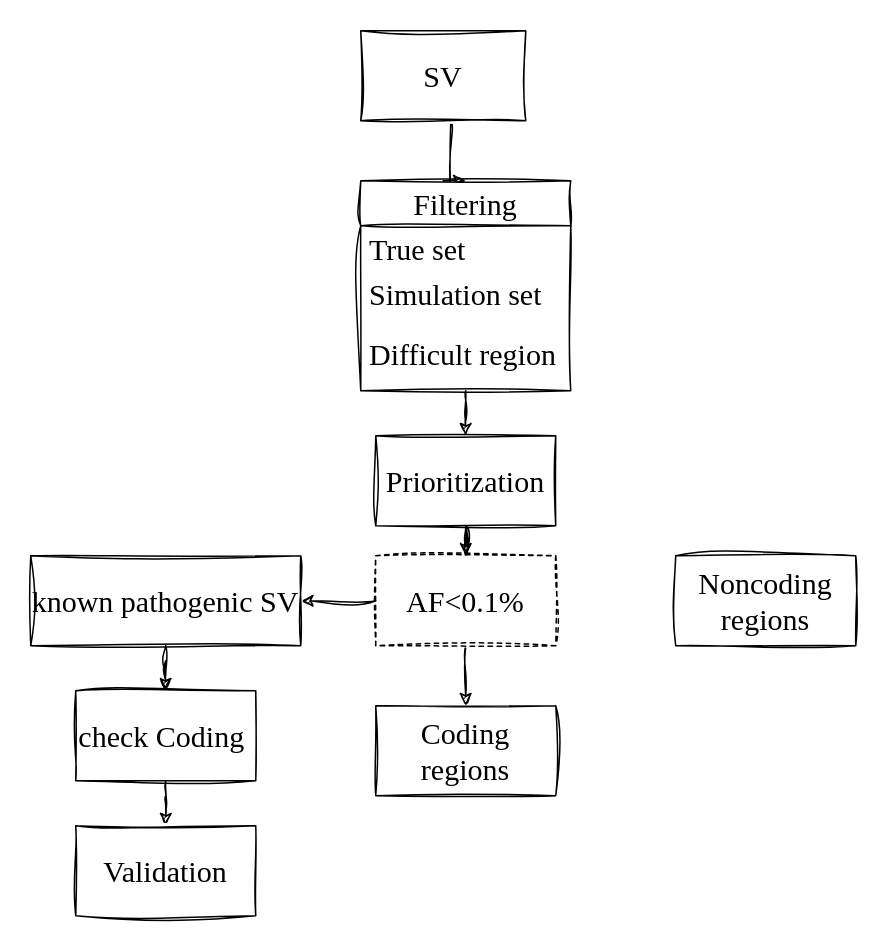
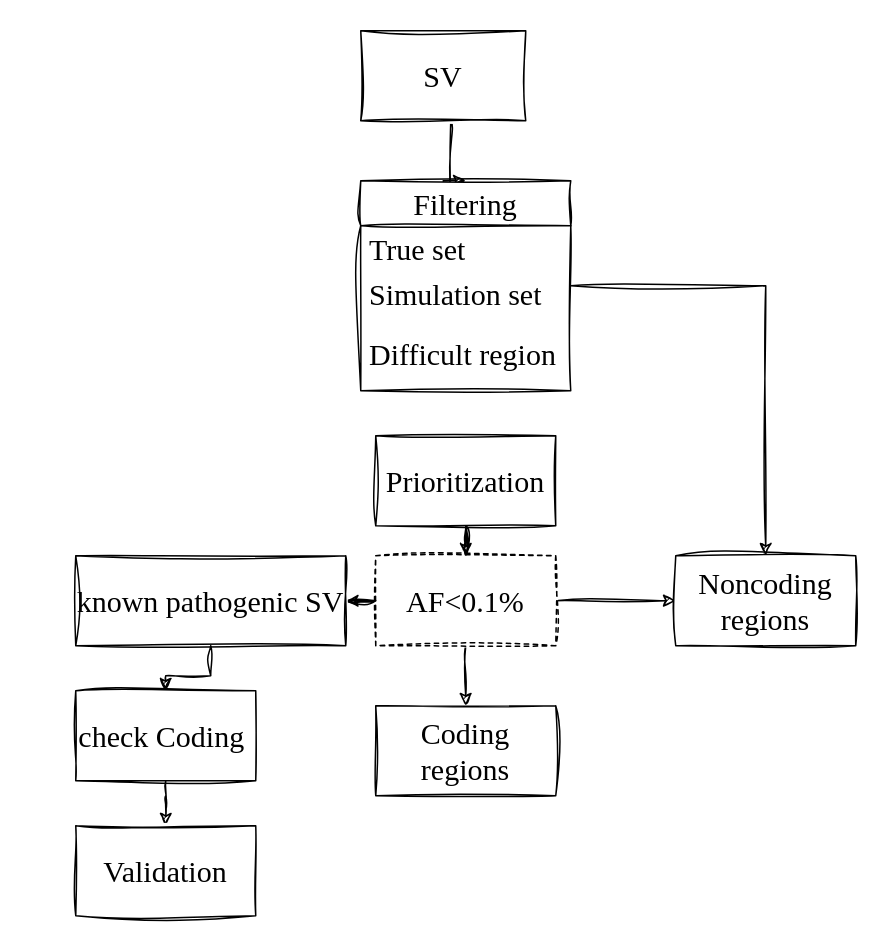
(466, 419) -> (766, 318)
(166, 601) -> (211, 601)
none -> (613, 601)
